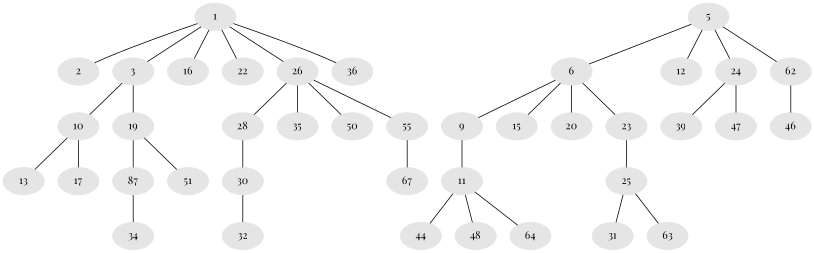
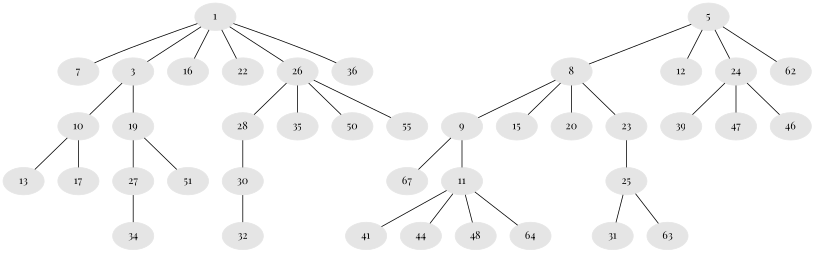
(78, 72) -> (78, 72)
(572, 72) -> (572, 72)
(791, 99) -> (763, 99)
(407, 154) -> (435, 154)
(133, 181) -> (133, 181)
none -> (366, 236)
